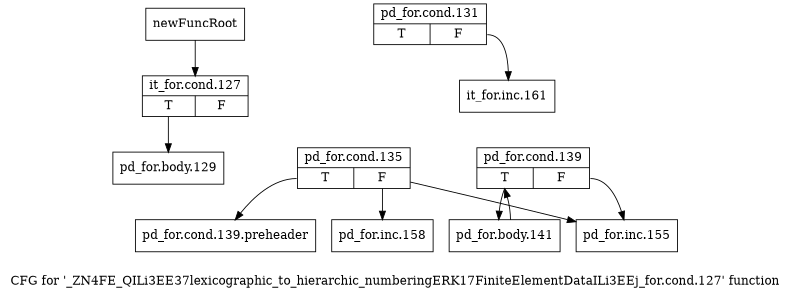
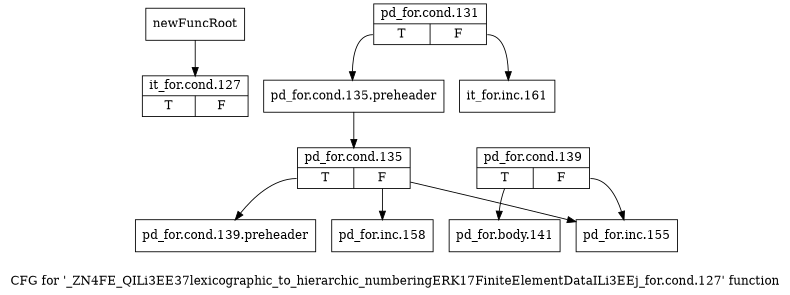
none -> (354, 96)
(168, 168) -> none
(510, 211) -> none
